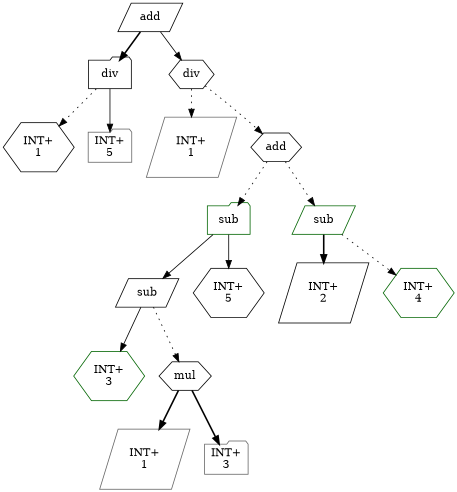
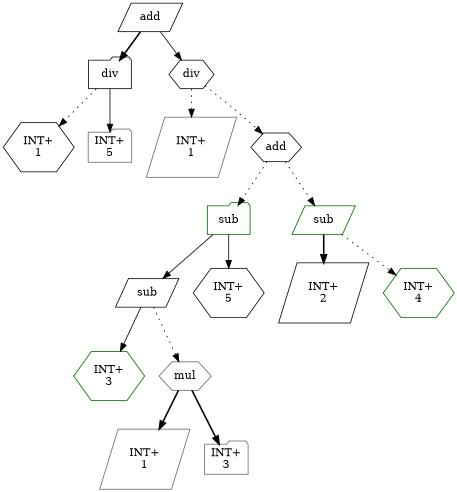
(185, 376) -> (185, 376)
